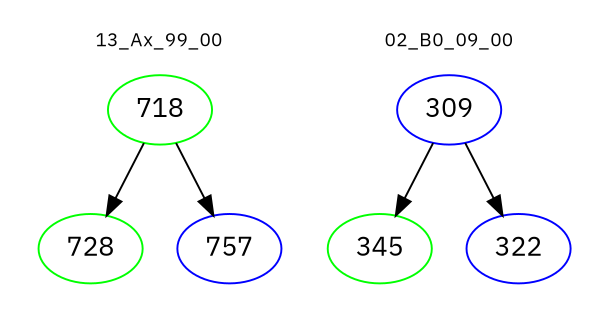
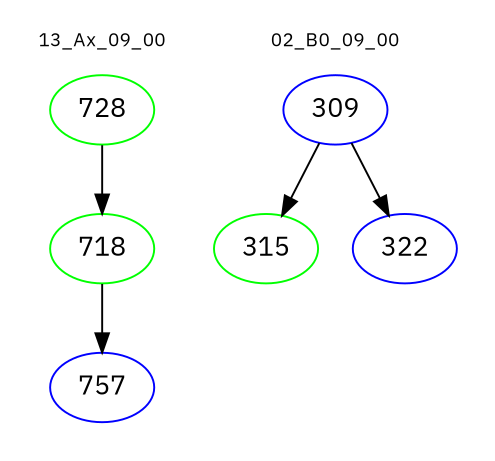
(160, 41) -> (103, 41)
(130, 171) -> (102, 170)
(380, 249) -> (266, 249)
